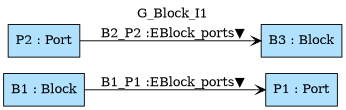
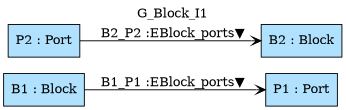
(302, 41) -> (302, 41)
